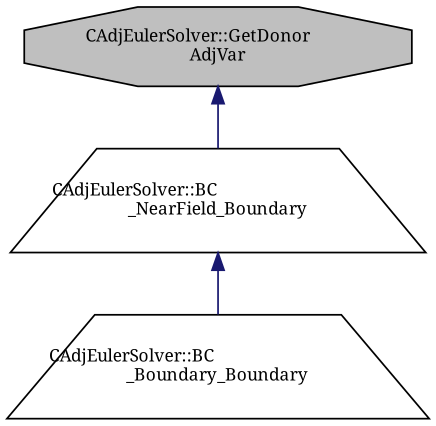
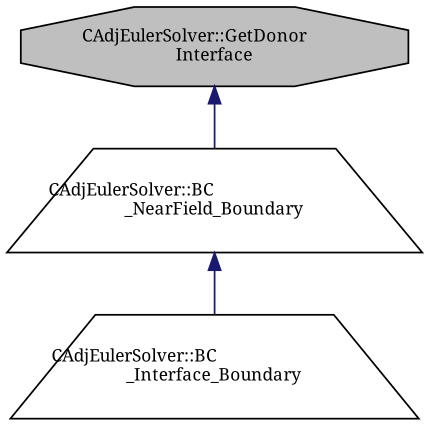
(218, 47) -> (215, 47)
(218, 367) -> (215, 367)
